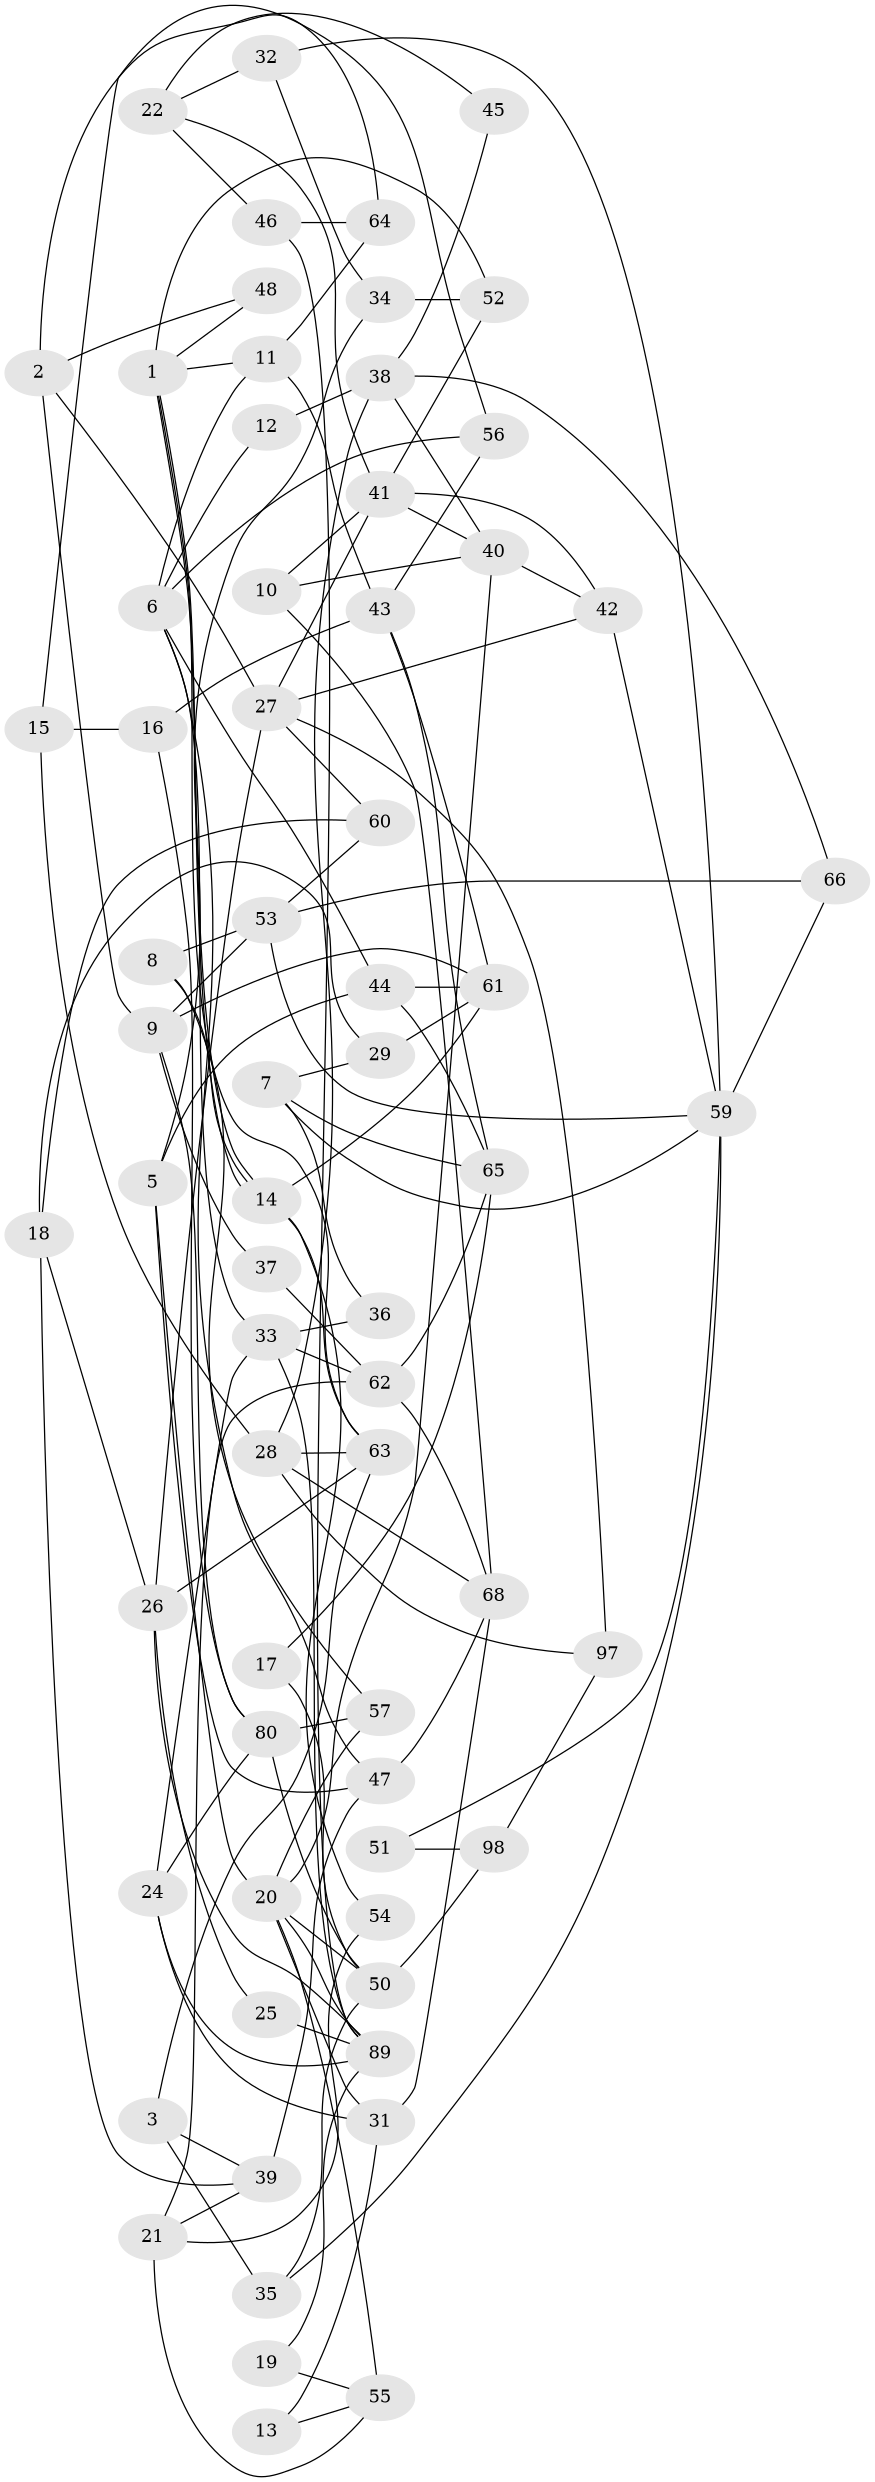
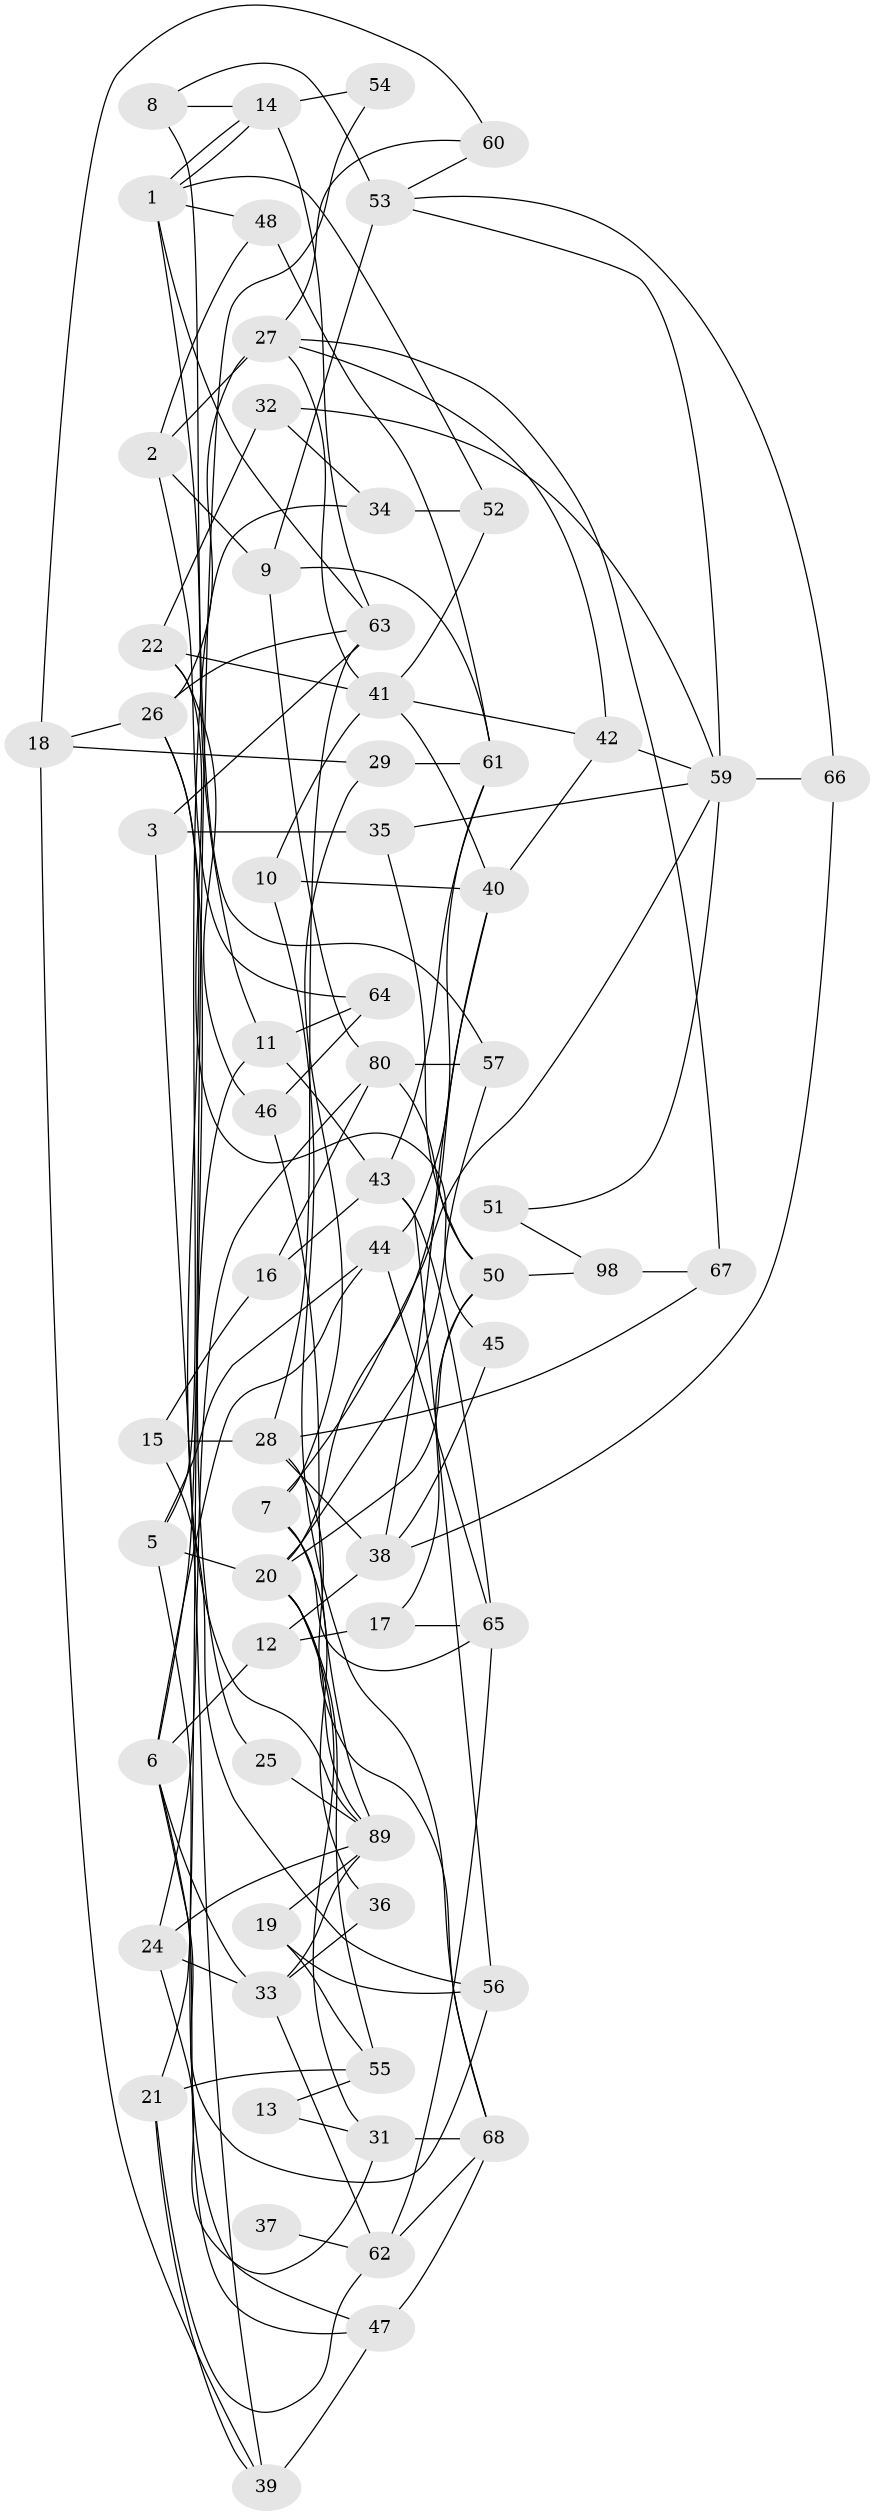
(386, 1116) -> (415, 479)
(193, 1156) -> none
none -> (324, 1636)
(608, 1655) -> (722, 1272)
none -> (368, 1988)
